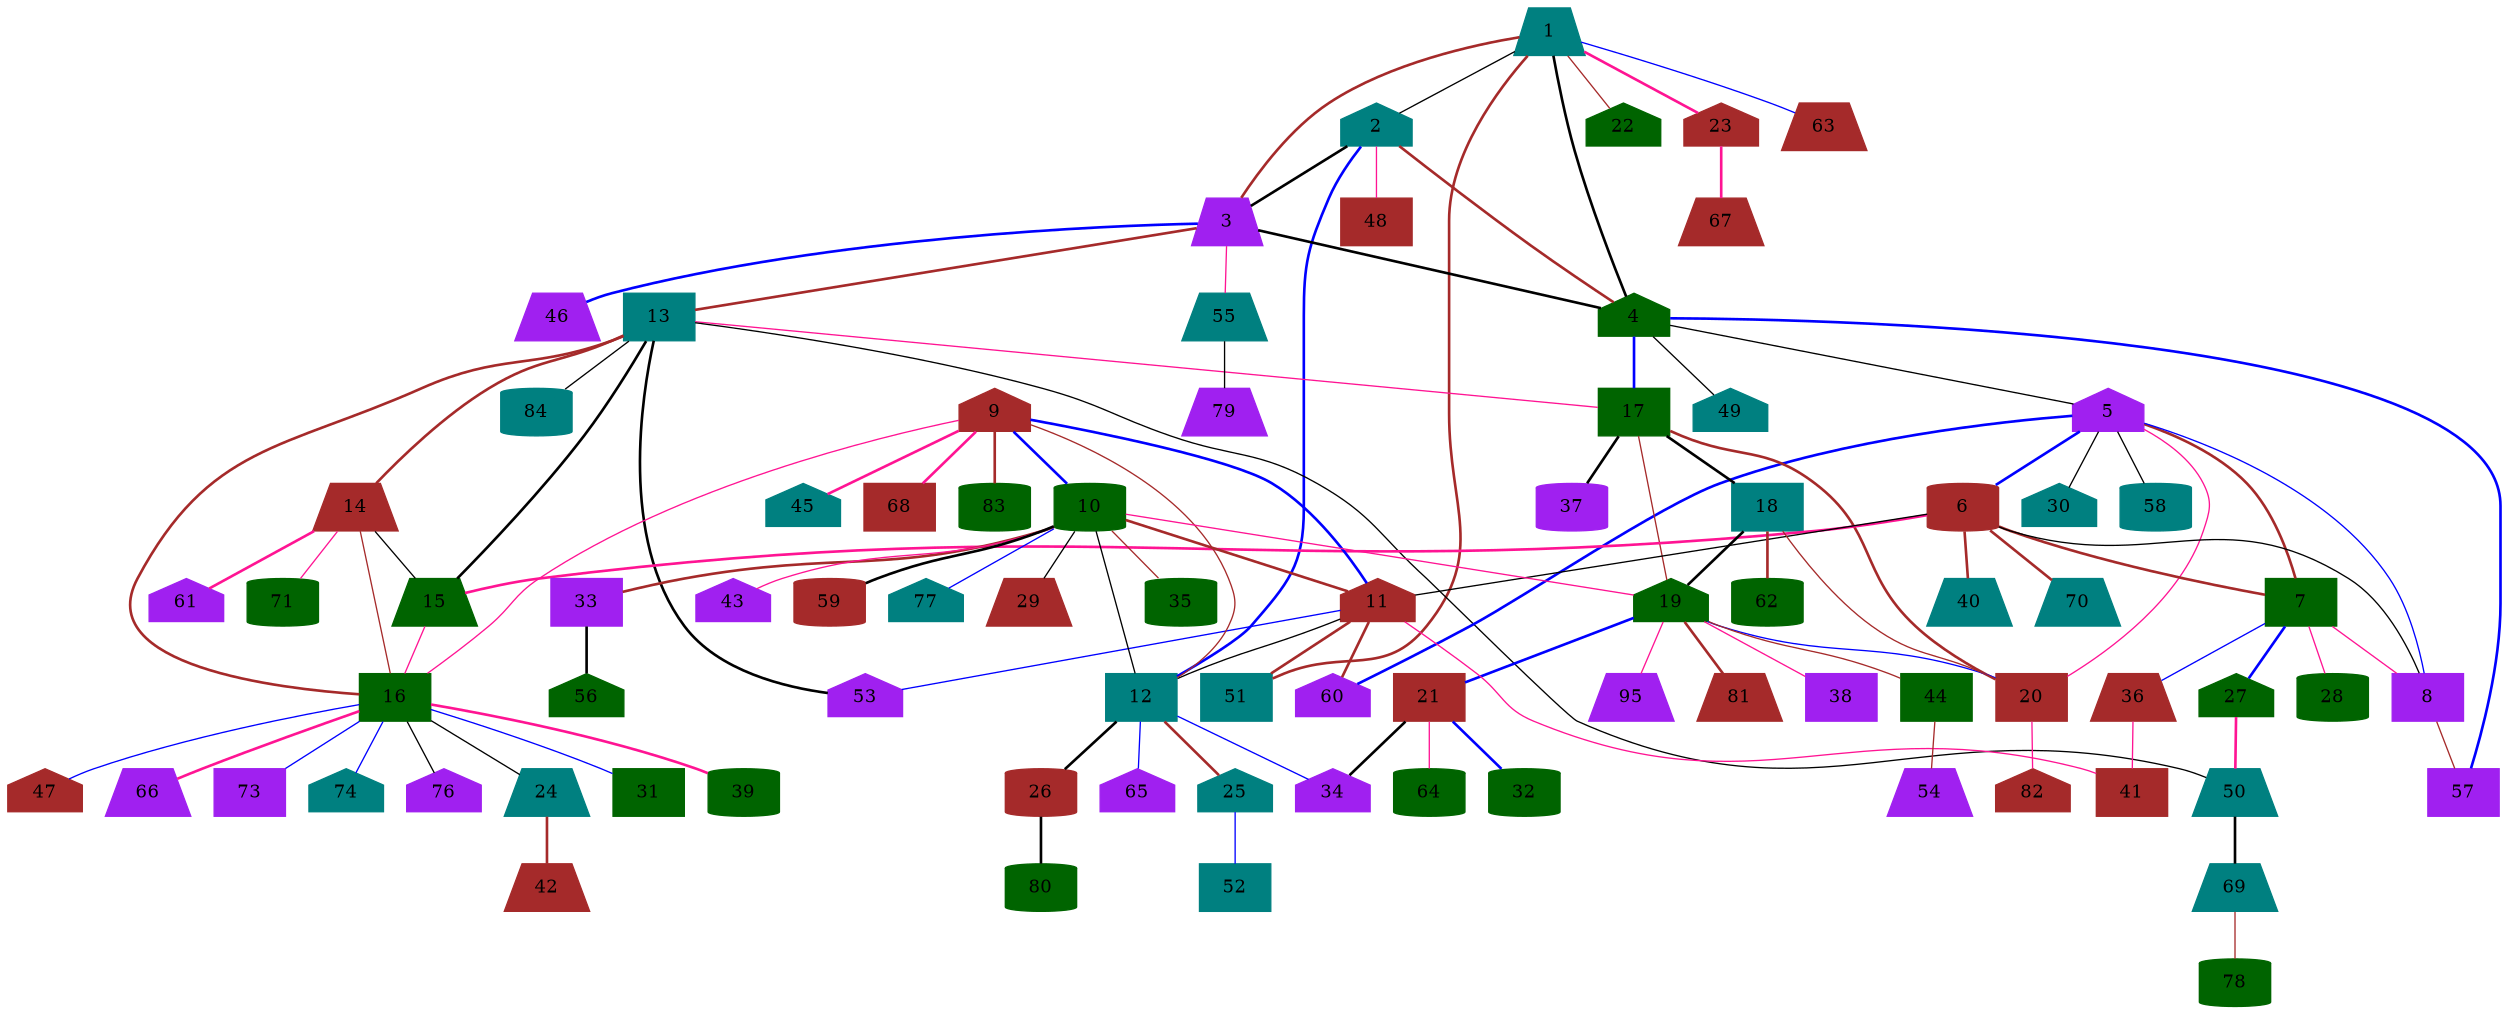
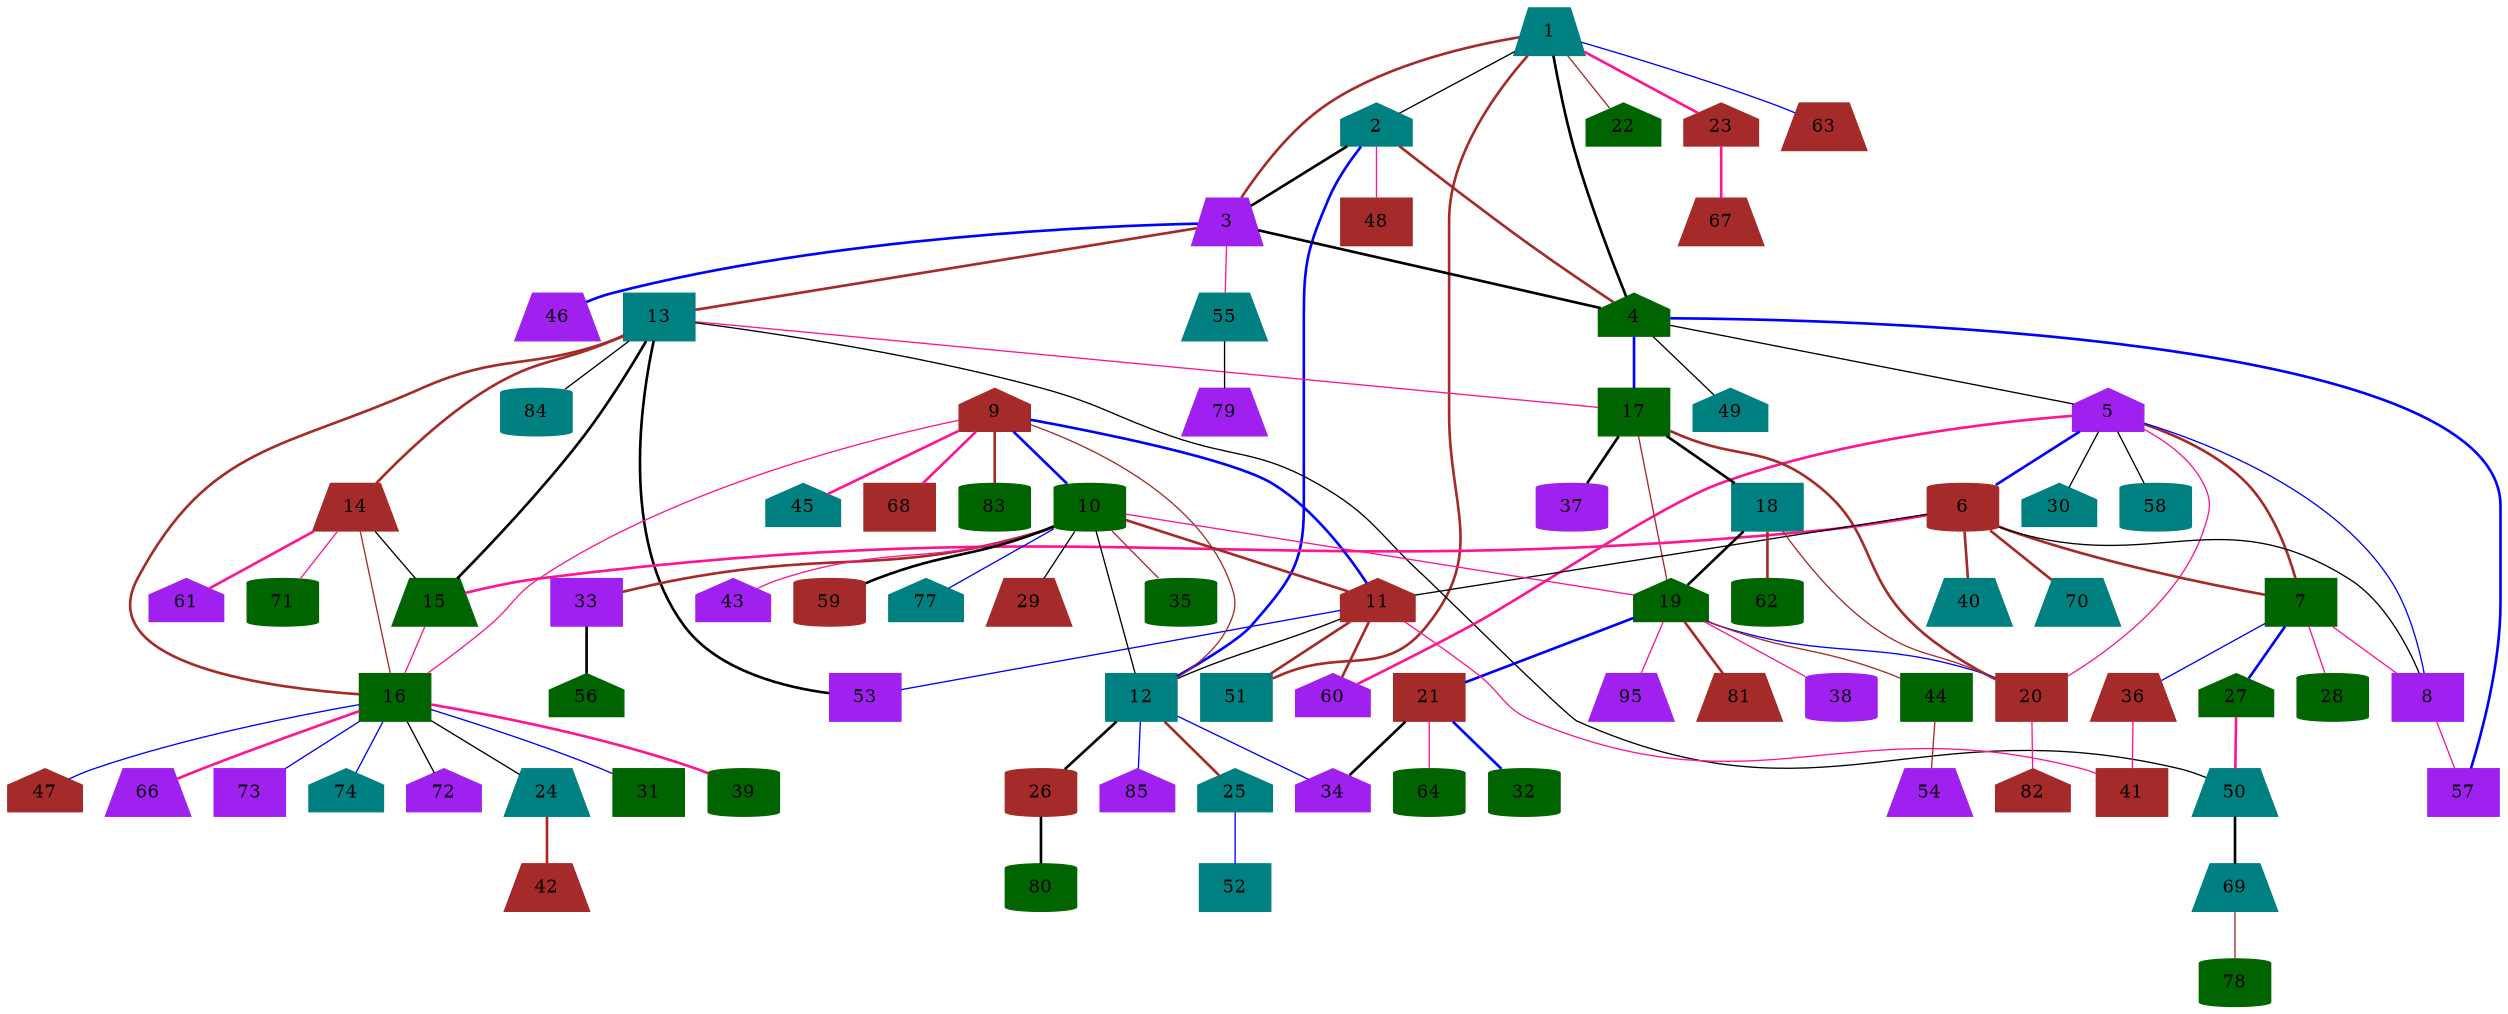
(1695, 494) -> (1695, 494)
(865, 697) -> (865, 697)
(1841, 697) -> (1841, 697)
(2446, 745) -> (2446, 745)
(444, 792) -> (444, 792)
(1137, 792) -> (1137, 792)
